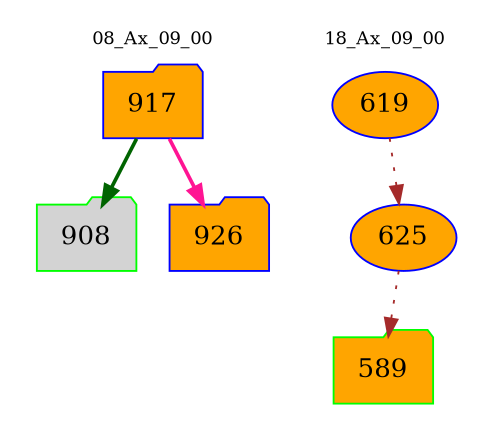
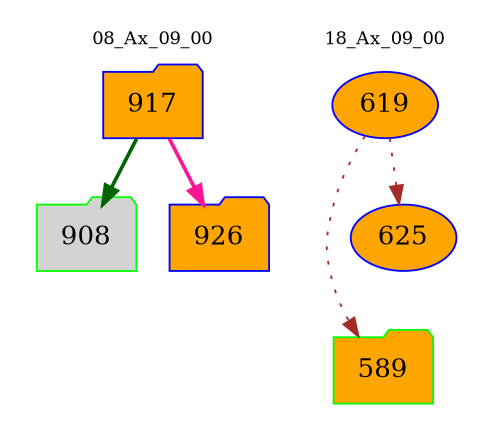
(395, 295) -> (329, 226)
